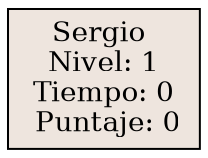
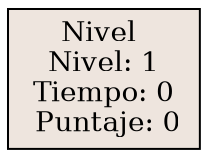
(104, 79) -> (104, 79)
